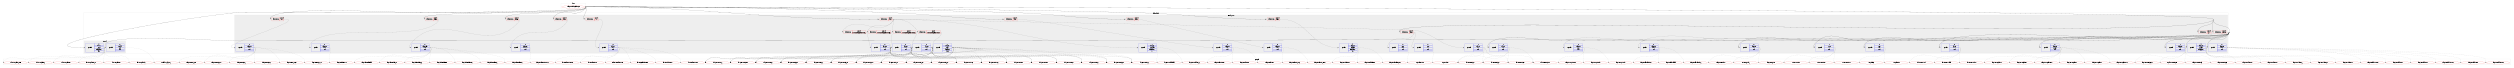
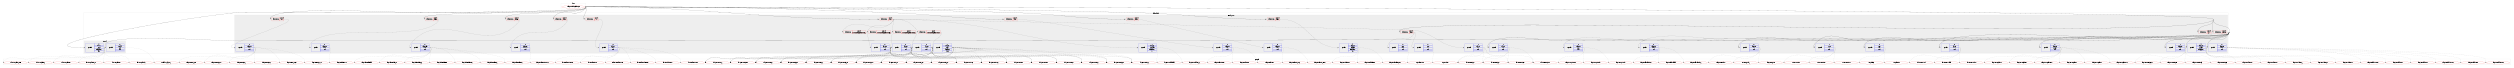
(643, 63) -> (643, 63)
(2172, 63) -> (2172, 63)
